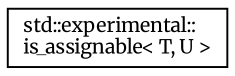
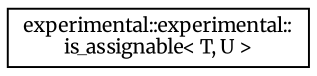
(118, 38) -> (158, 38)
